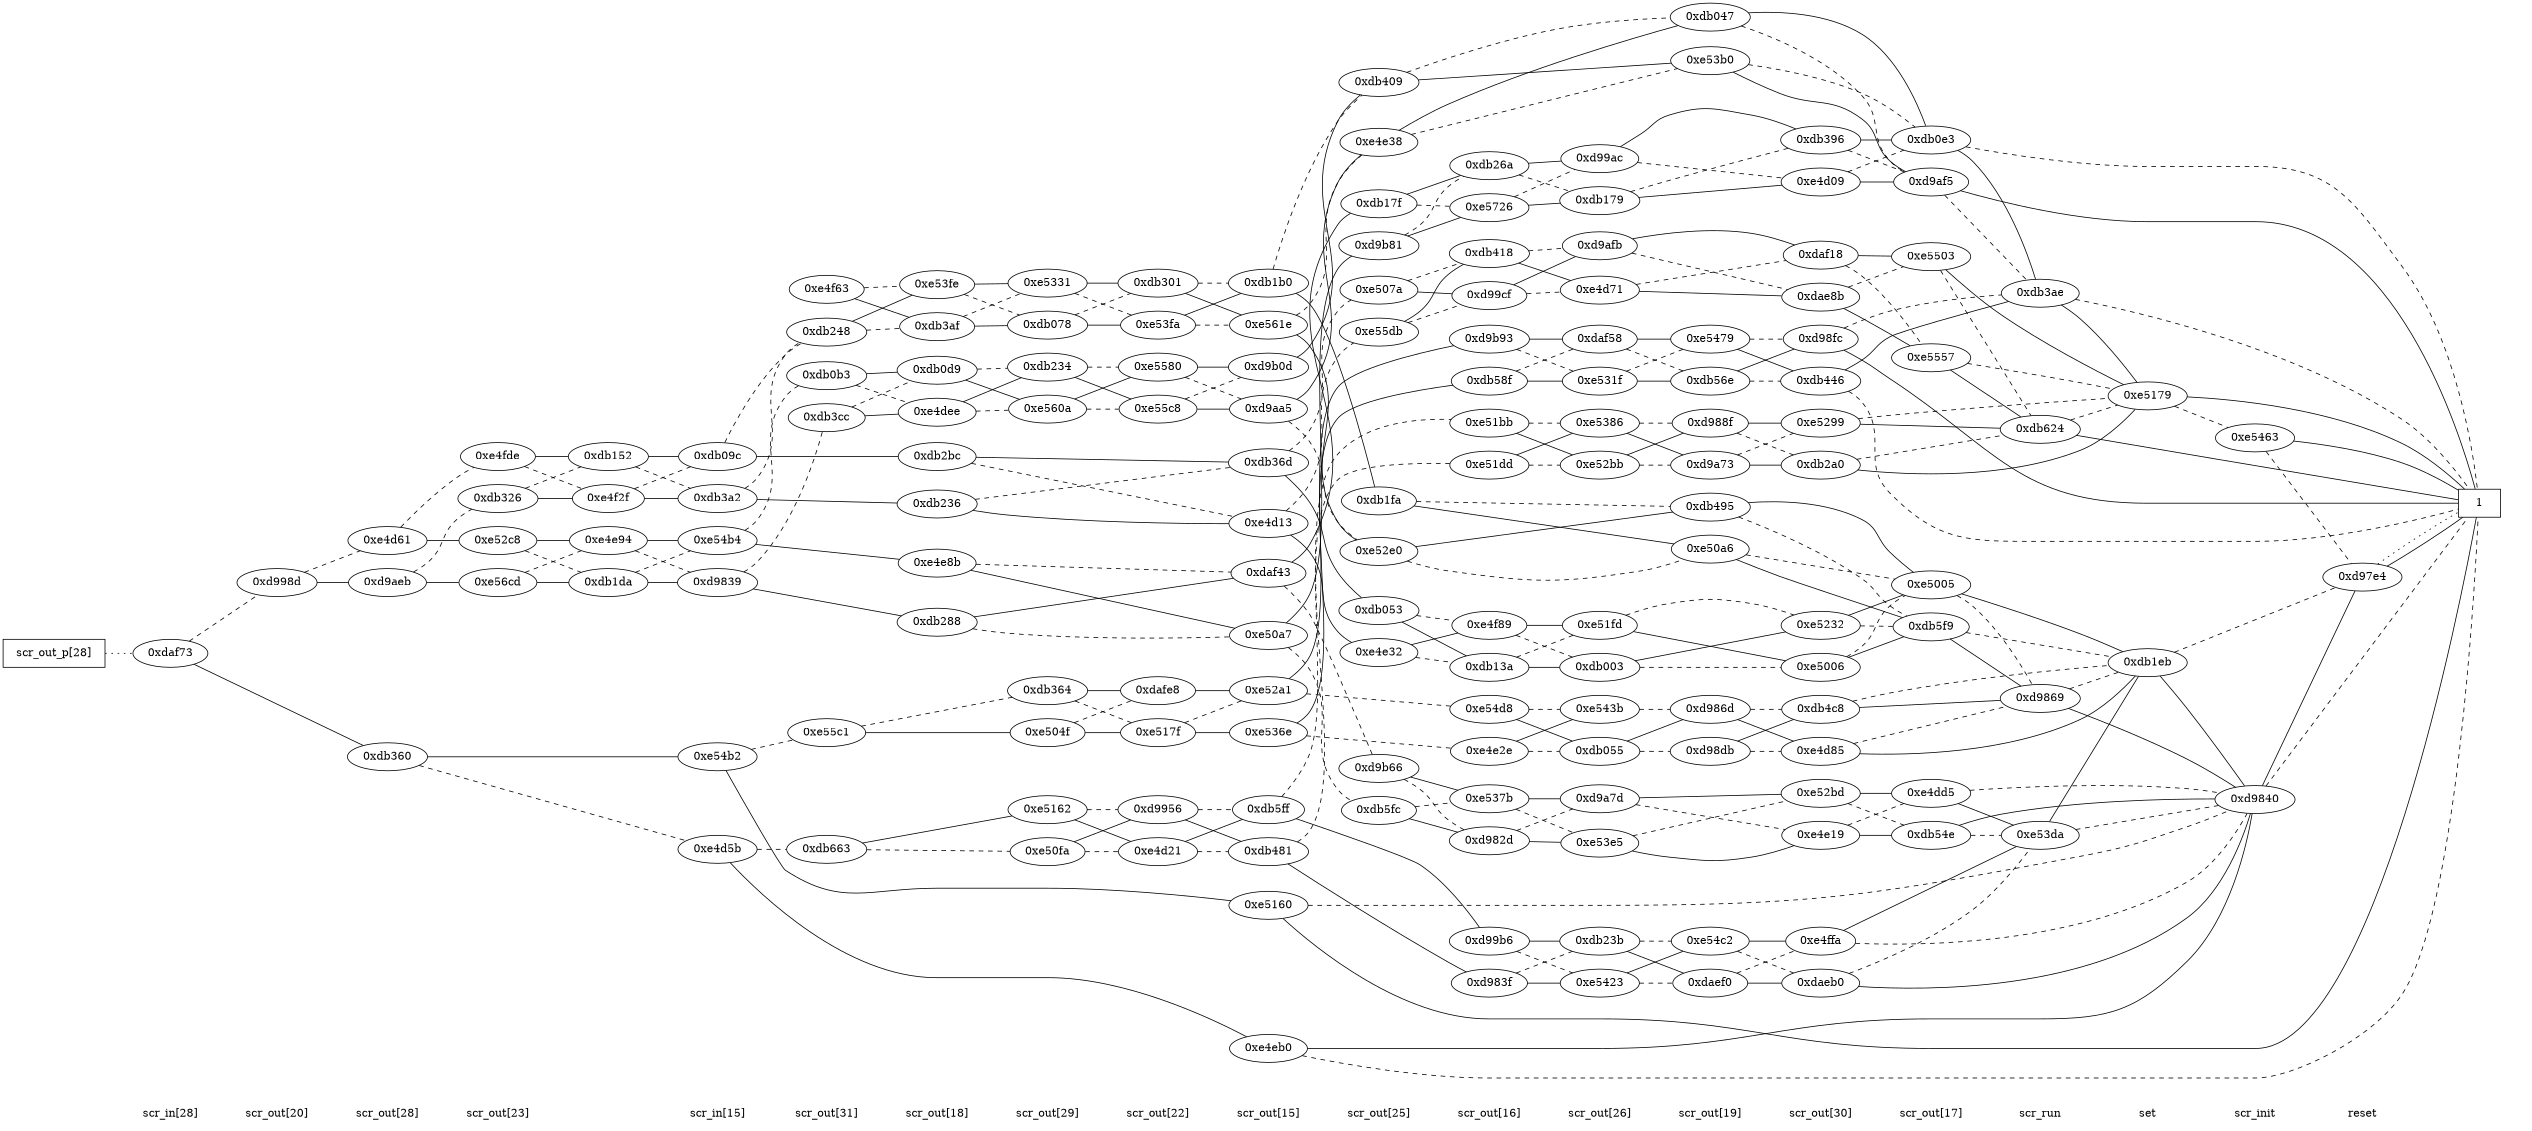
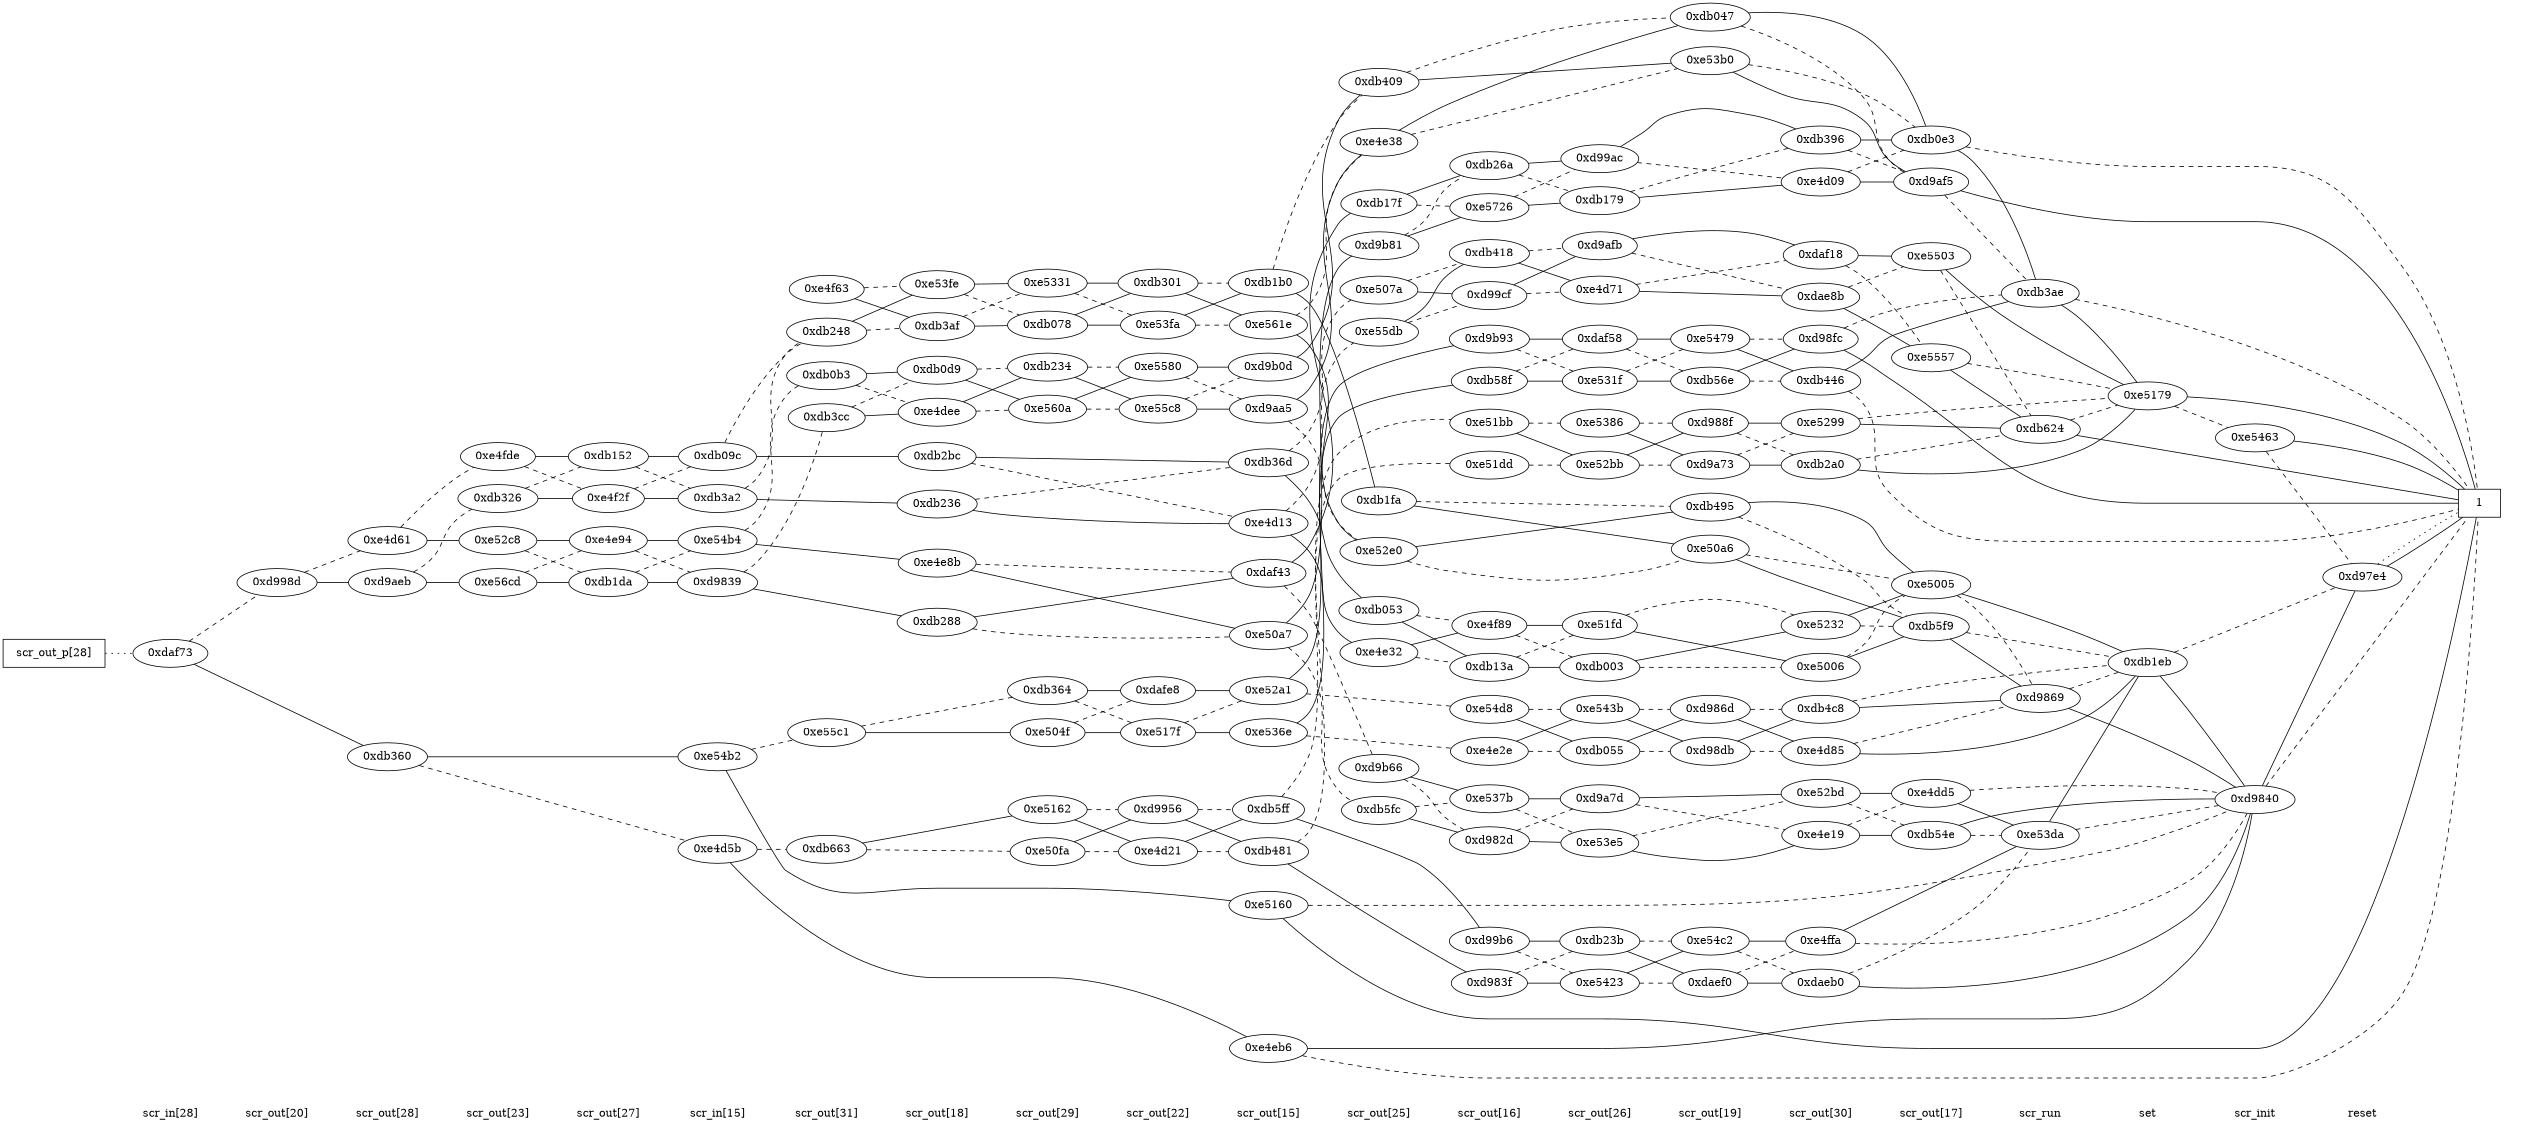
(1096, 307) -> (1096, 307)
(1538, 447) -> none
none -> (1648, 728)
(1268, 1048) -> (1268, 1048)
none -> (608, 1114)
